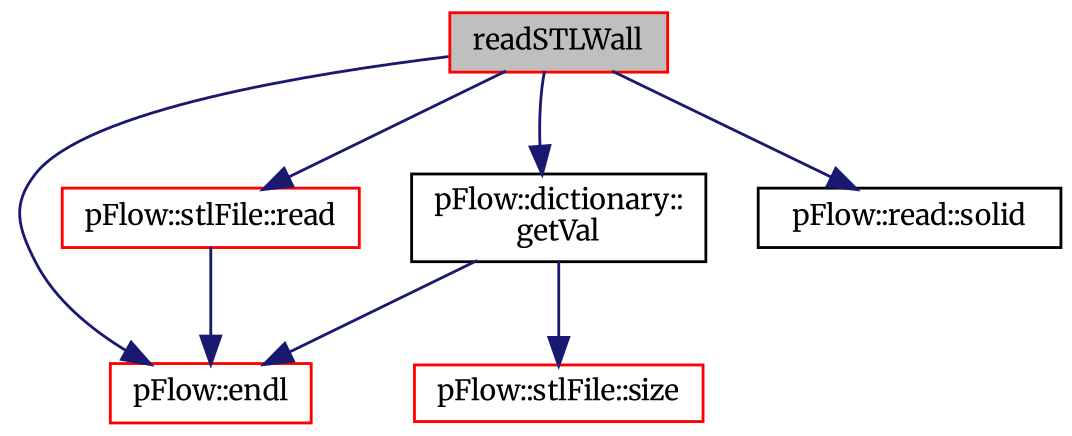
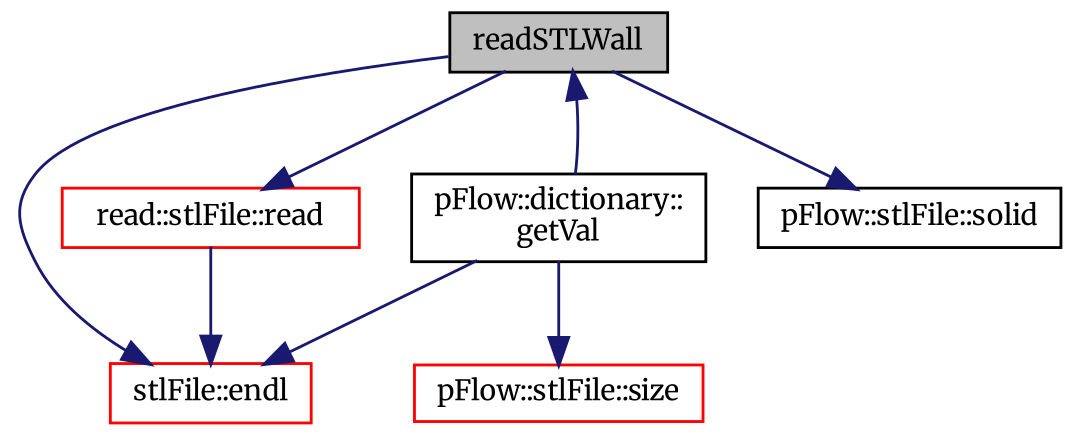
(559, 42) -> (559, 42)
(540, 108) -> (578, 137)
(211, 218) -> (211, 218)
(910, 218) -> (910, 218)
(211, 393) -> (211, 393)
